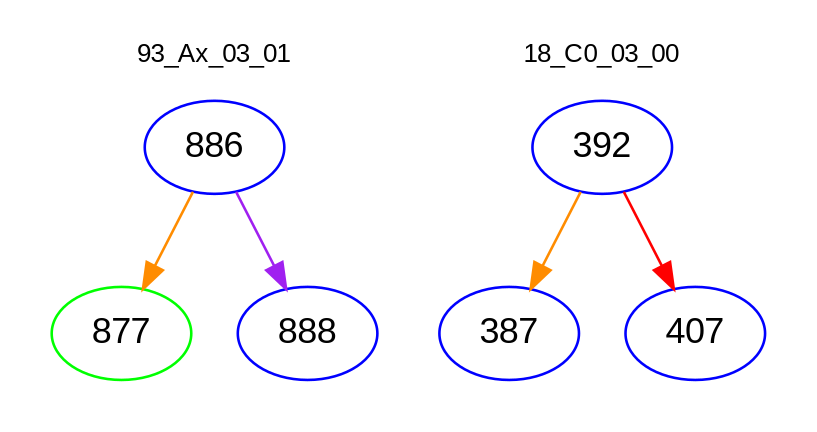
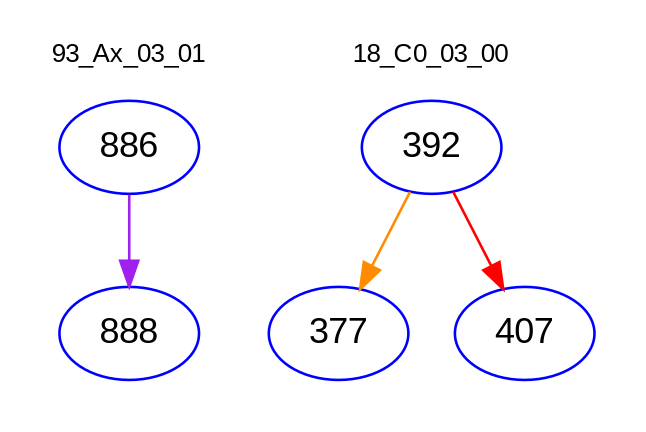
(121, 333) -> none
(509, 333) -> (339, 333)
